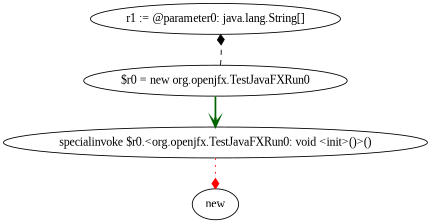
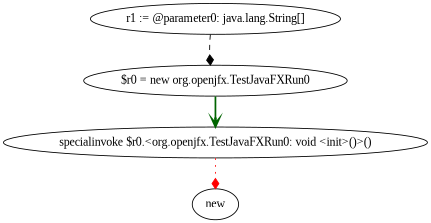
(221, 55) -> (210, 45)
